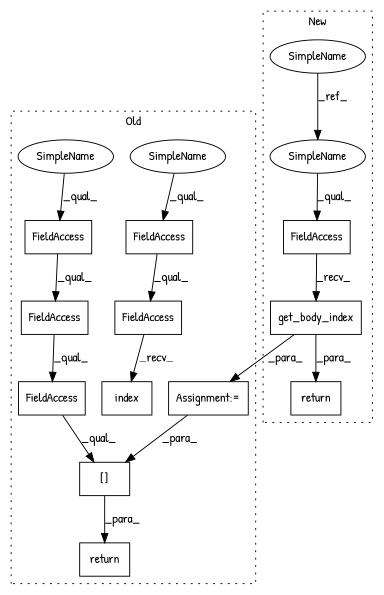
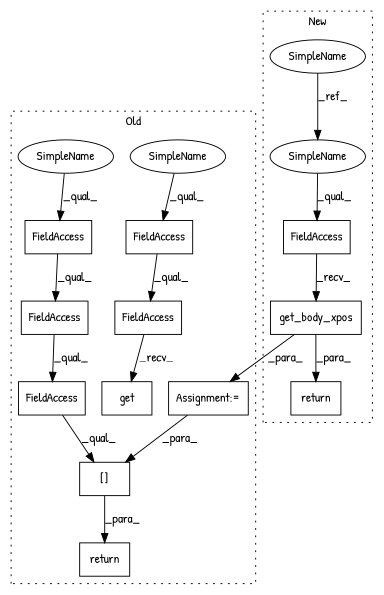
(316, 318) -> (316, 318)
(127, 398) -> (127, 398)
